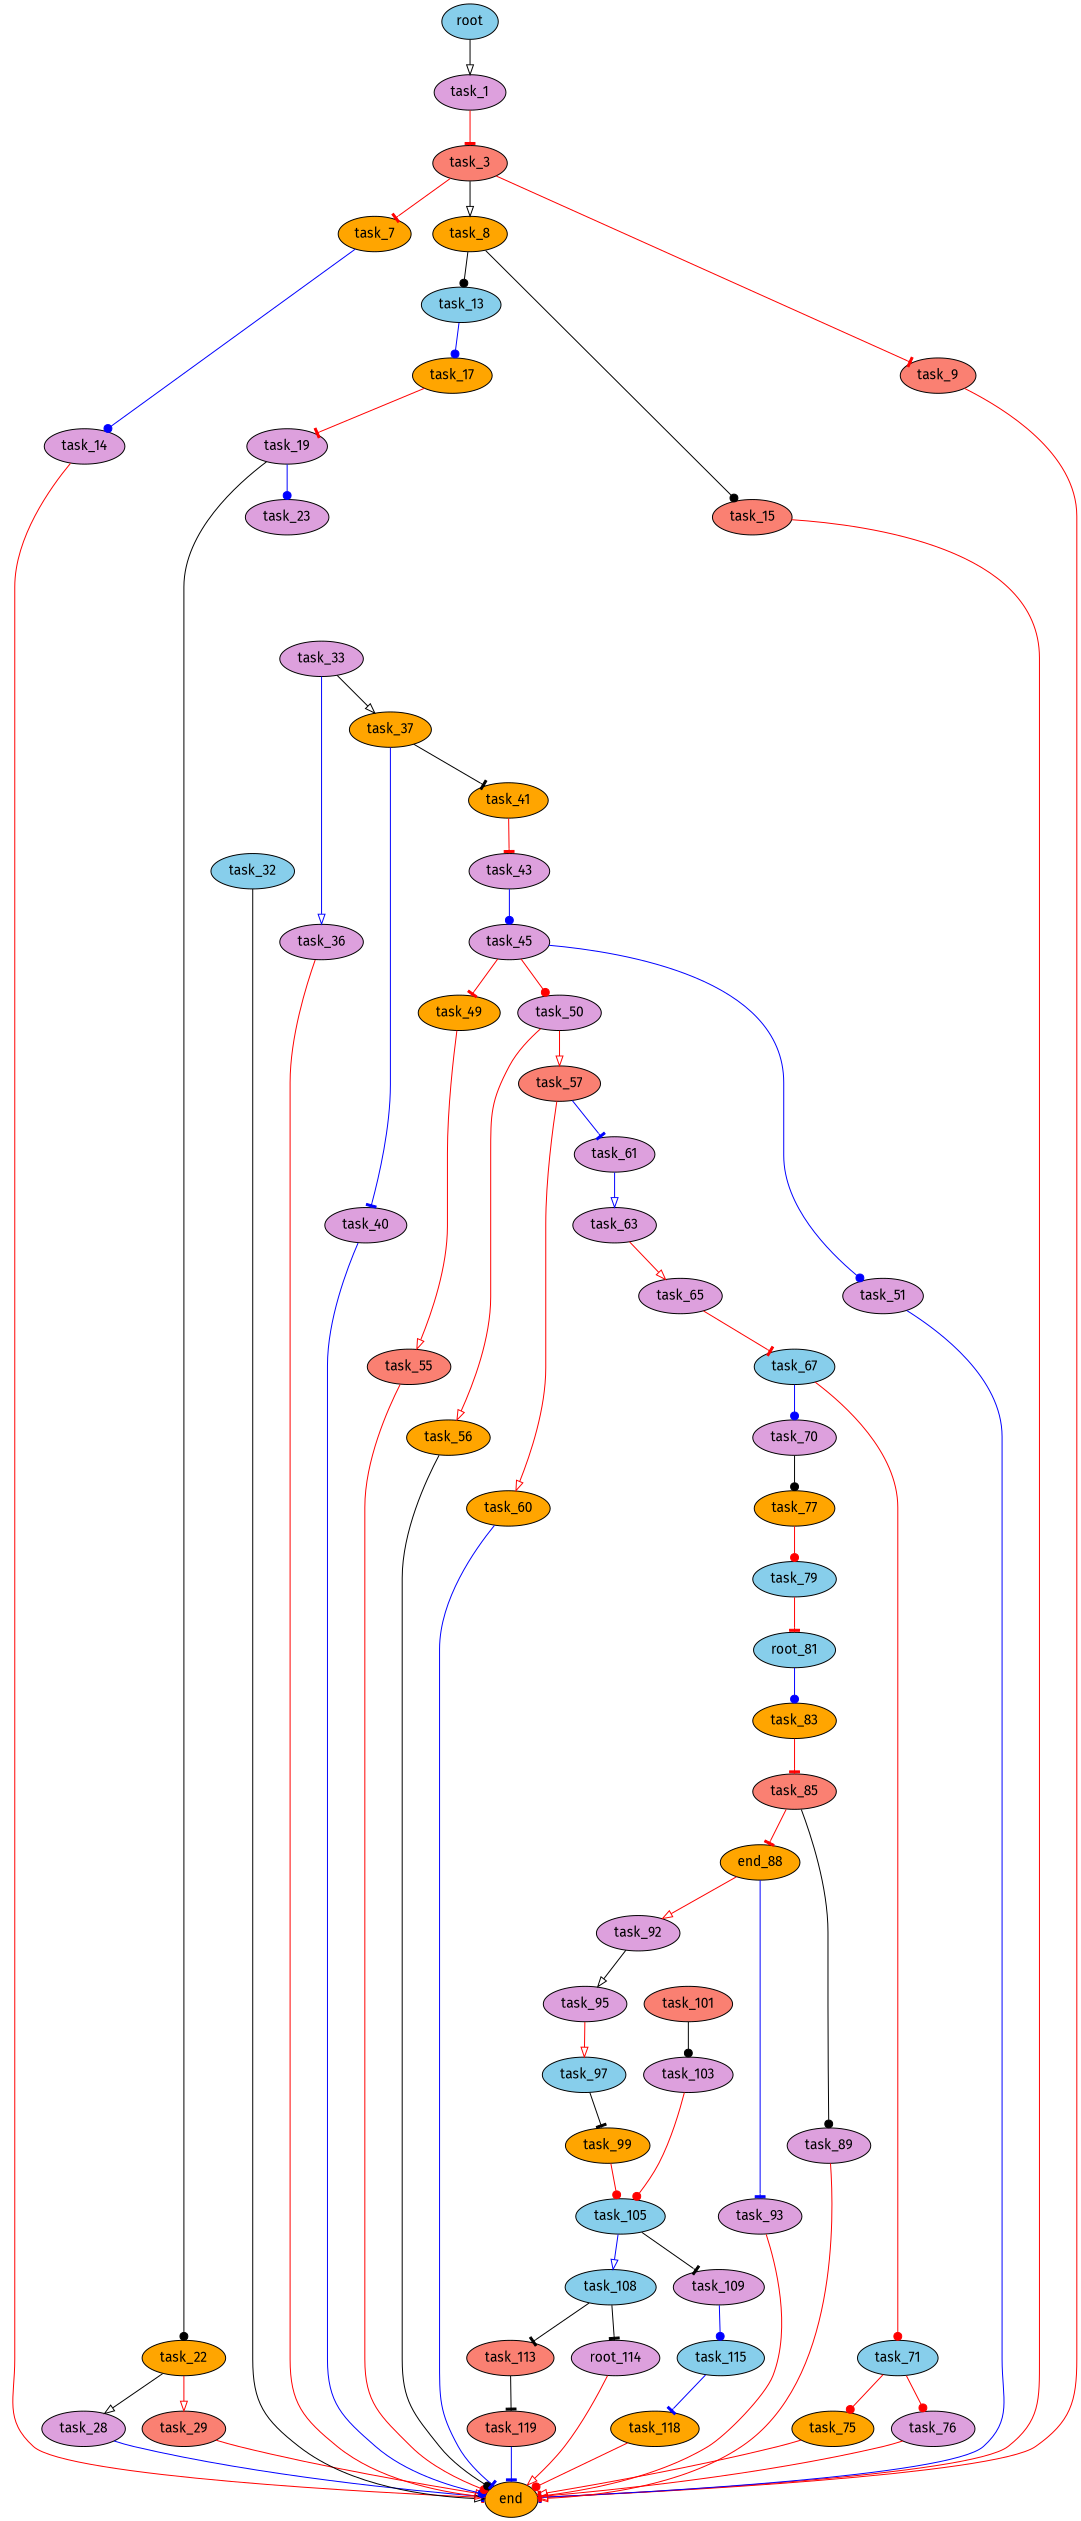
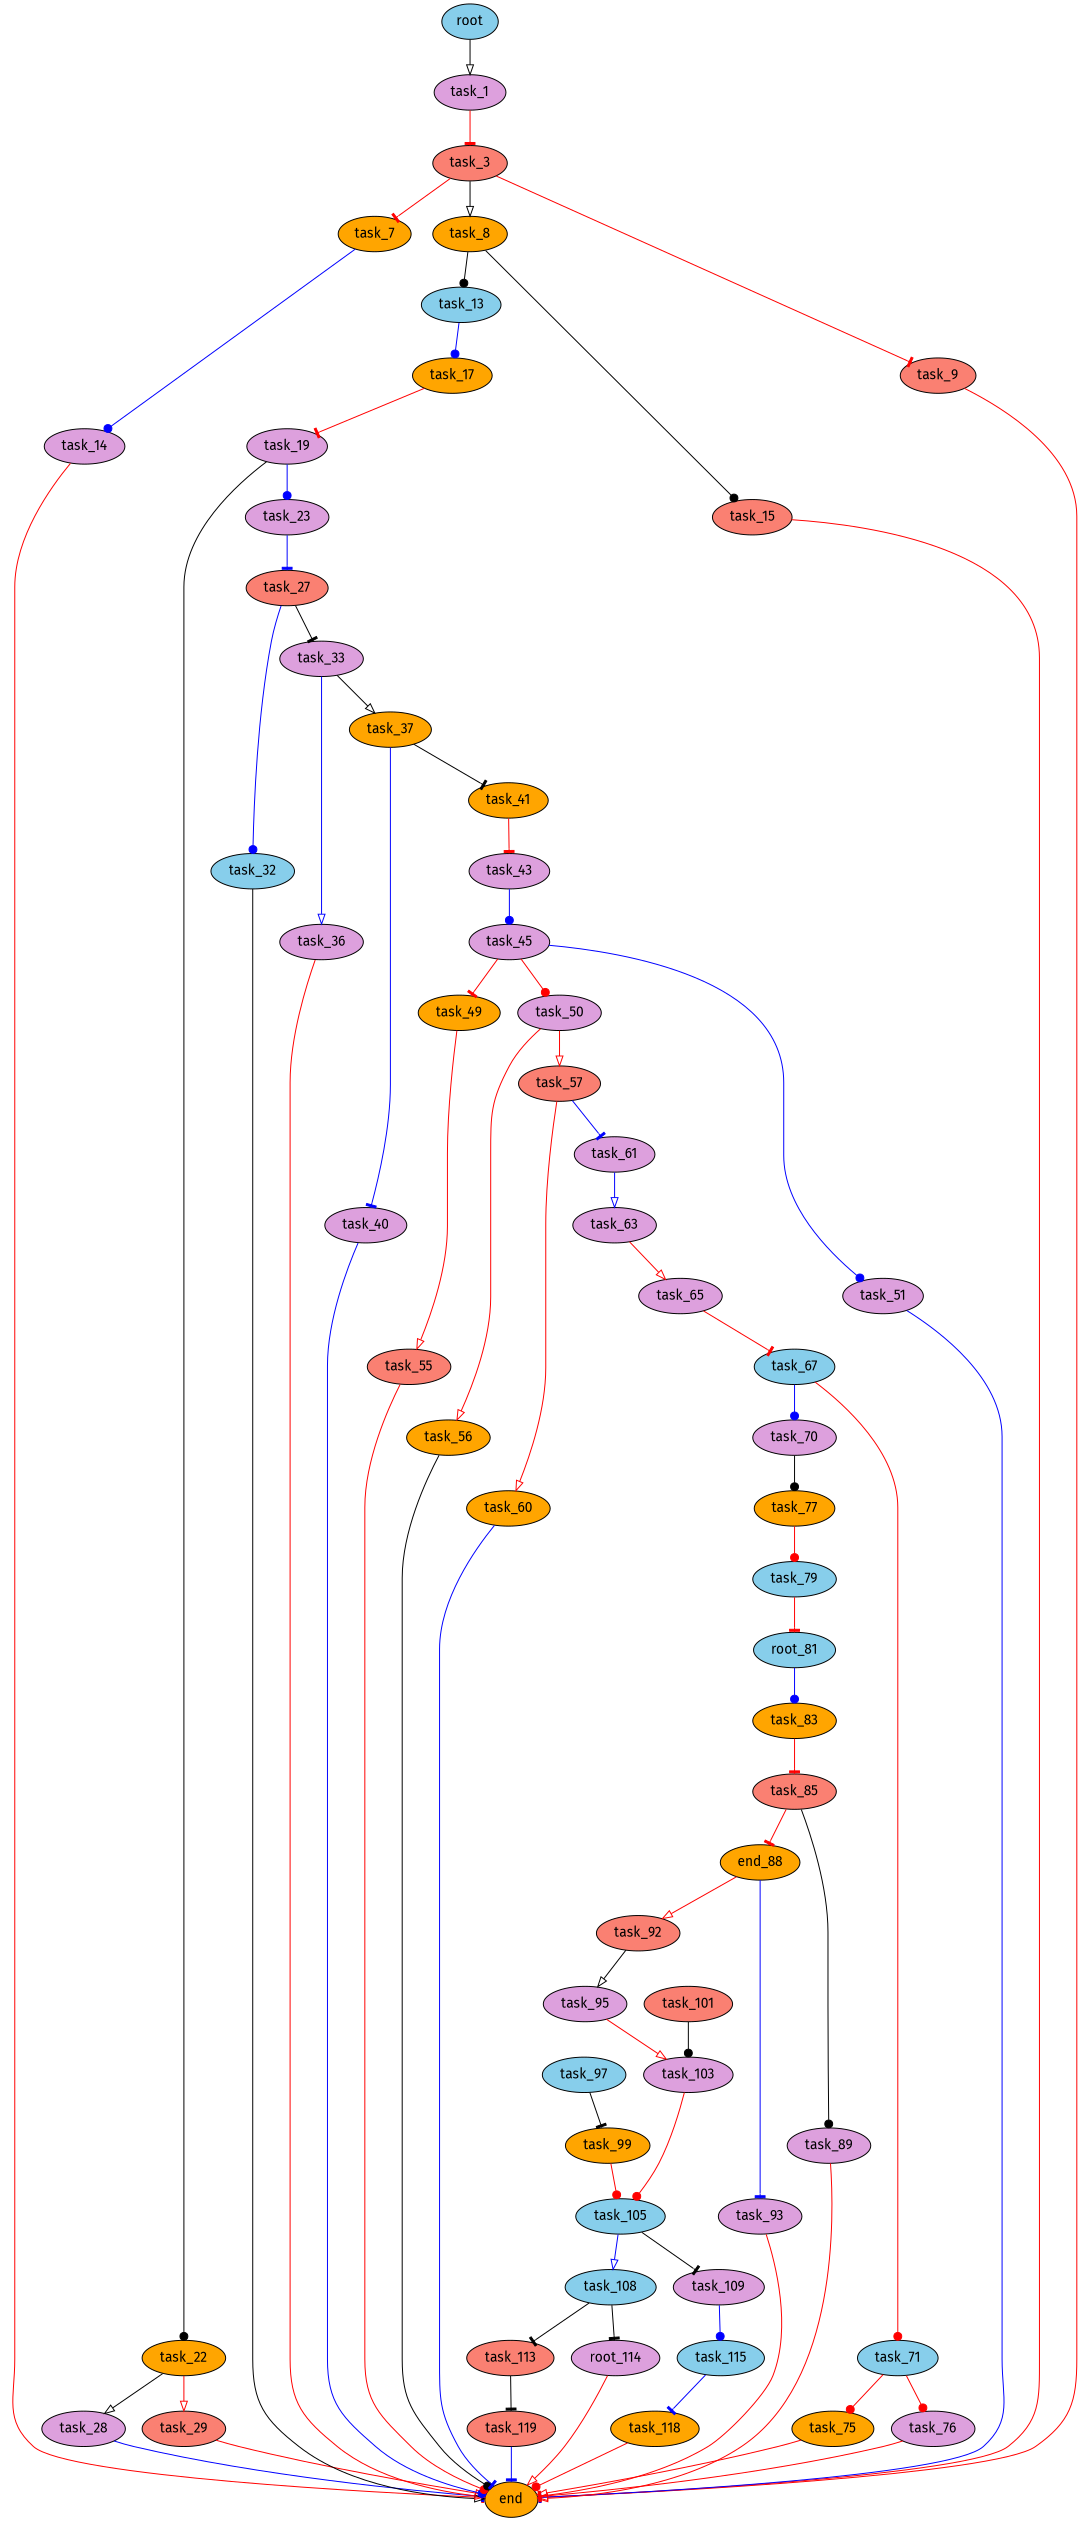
none -> (287, 588)
(638, 1933) -> (638, 1933)
(585, 2035) -> (632, 2036)
